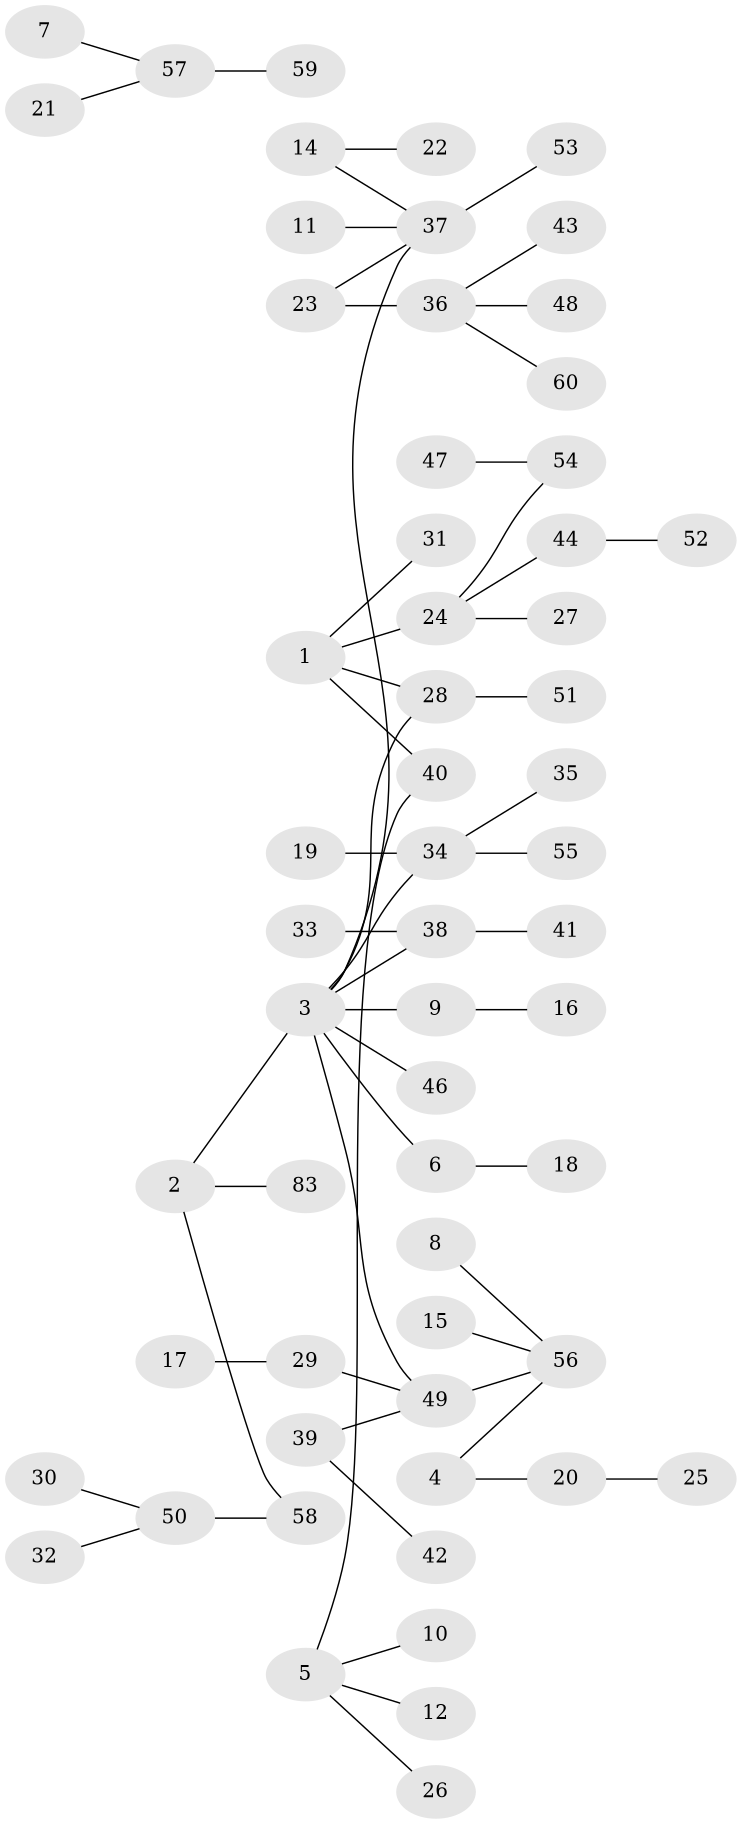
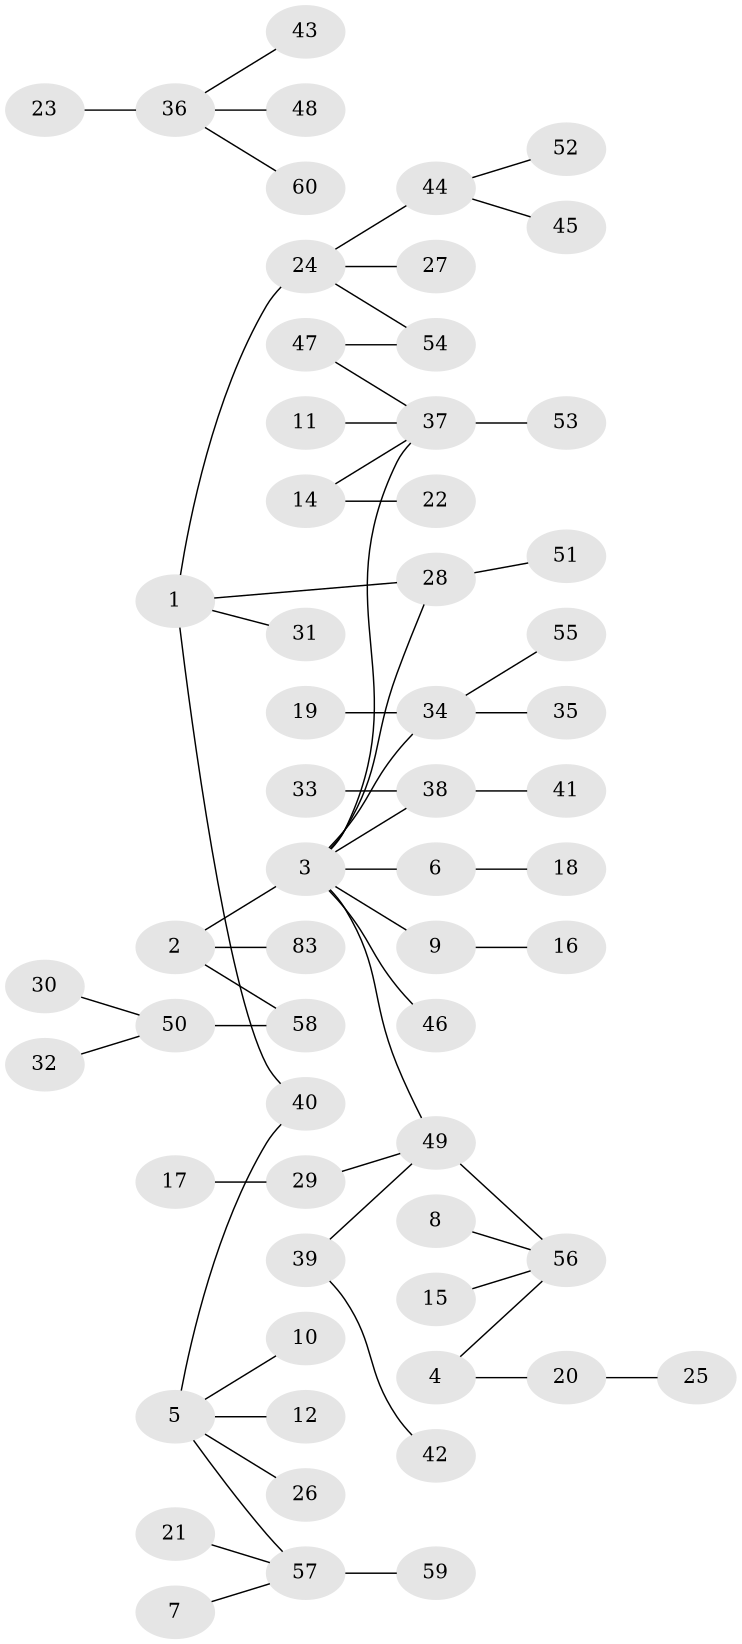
none -> (566, 227)
(371, 267) -> (371, 384)
none -> (236, 1497)
